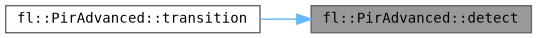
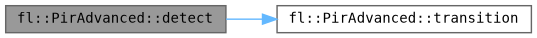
(279, 19) -> (244, 19)
